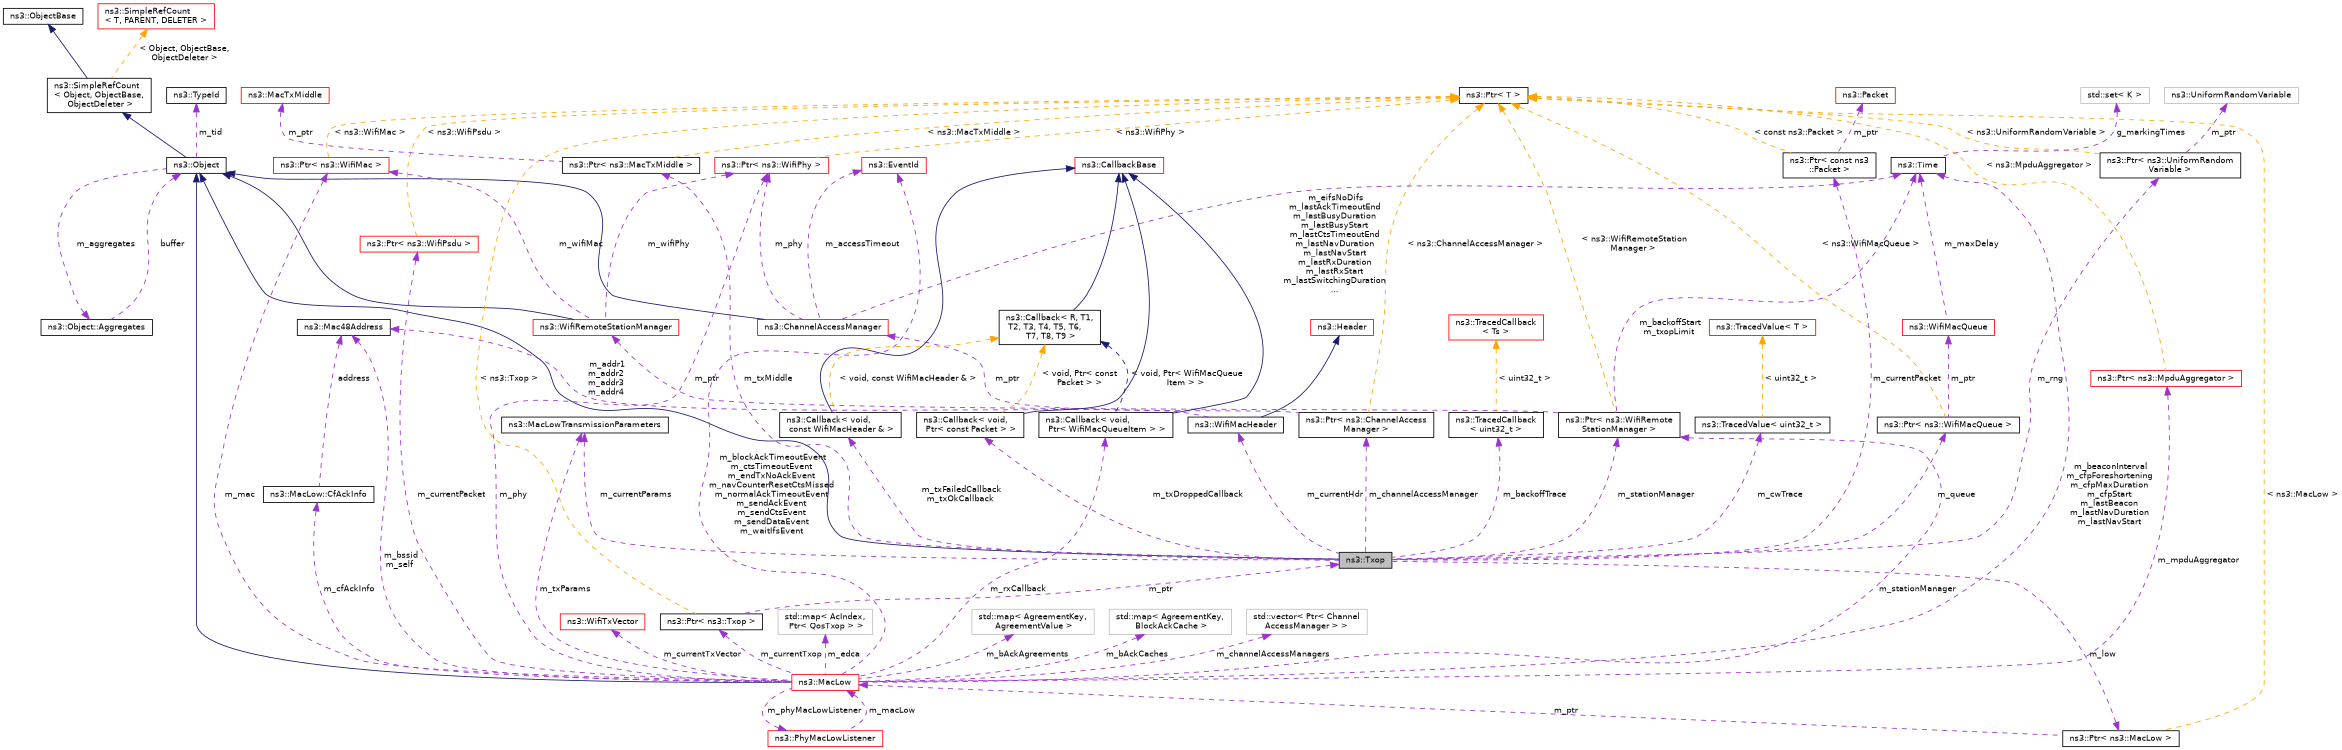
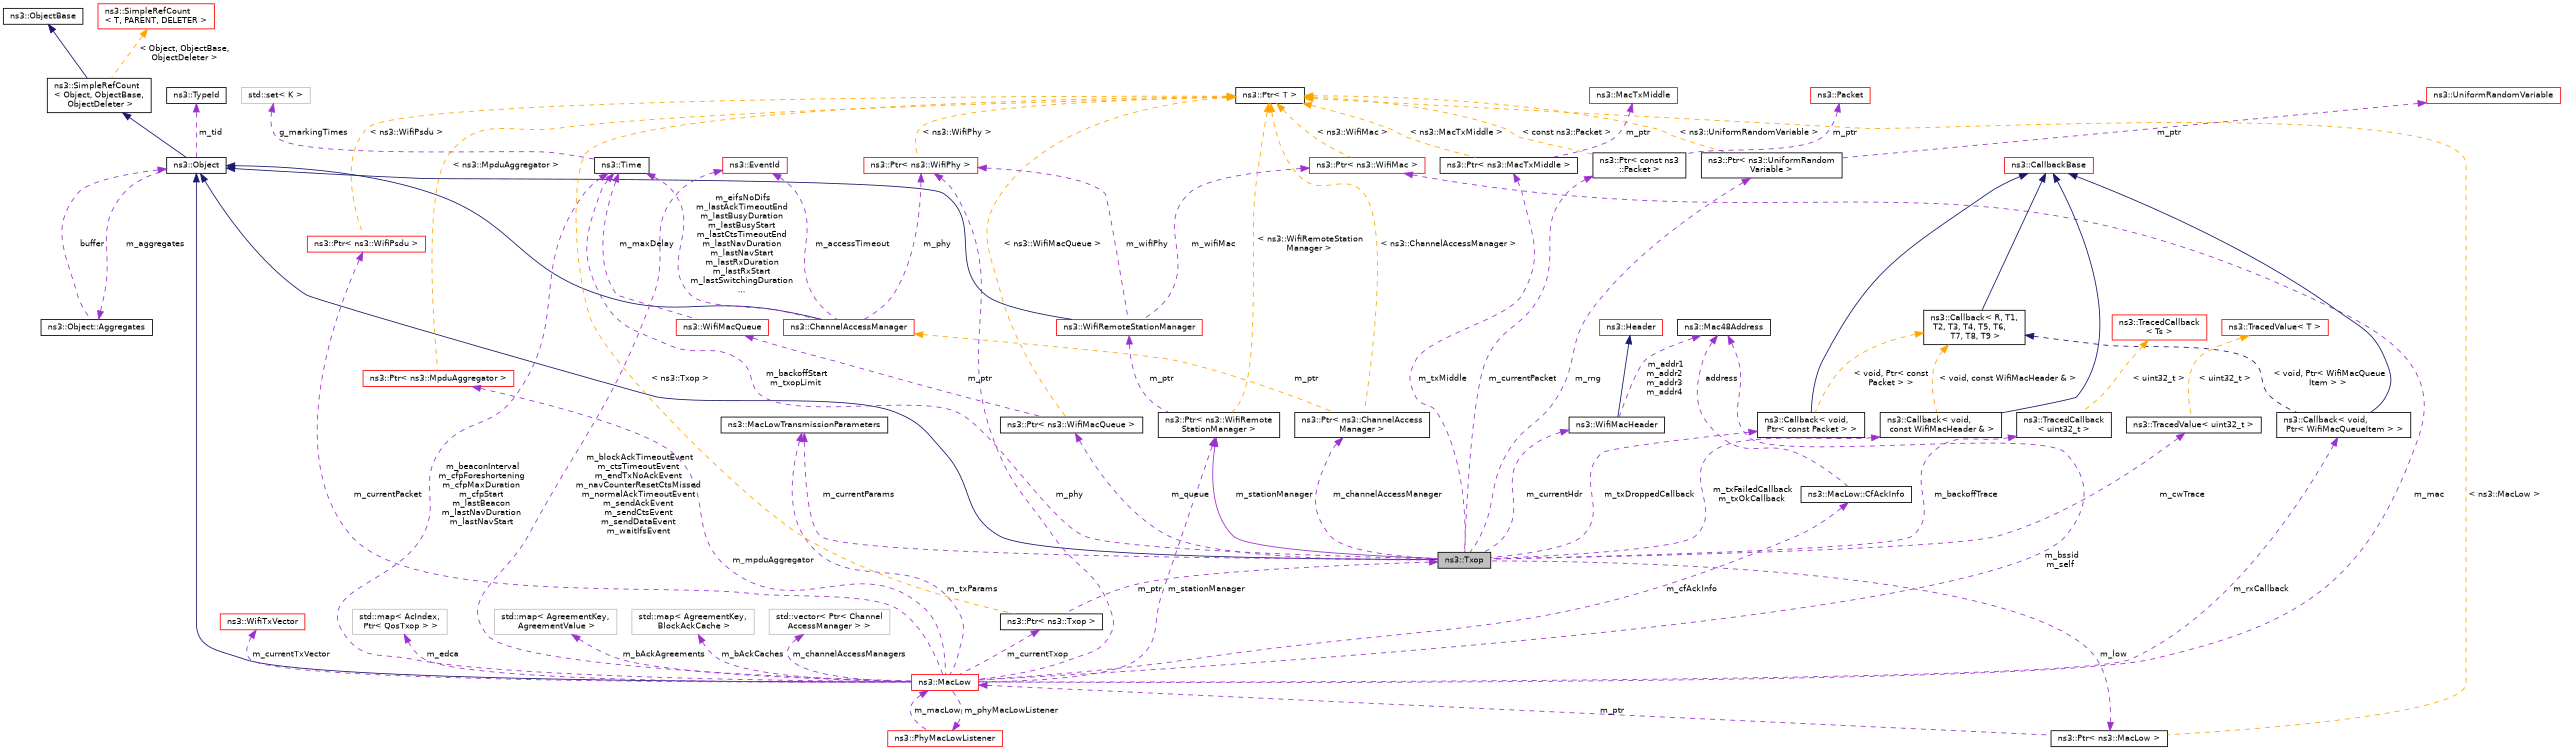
(2232, 95) -> (2494, 95)
(1750, 301) -> (961, 415)
(1006, 401) -> (1122, 353)
(1534, 549) -> (1287, 549)
